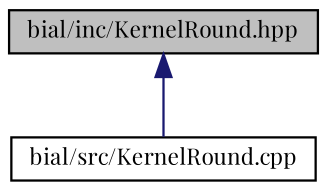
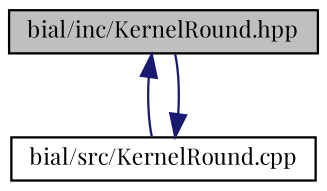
none -> (179, 84)
